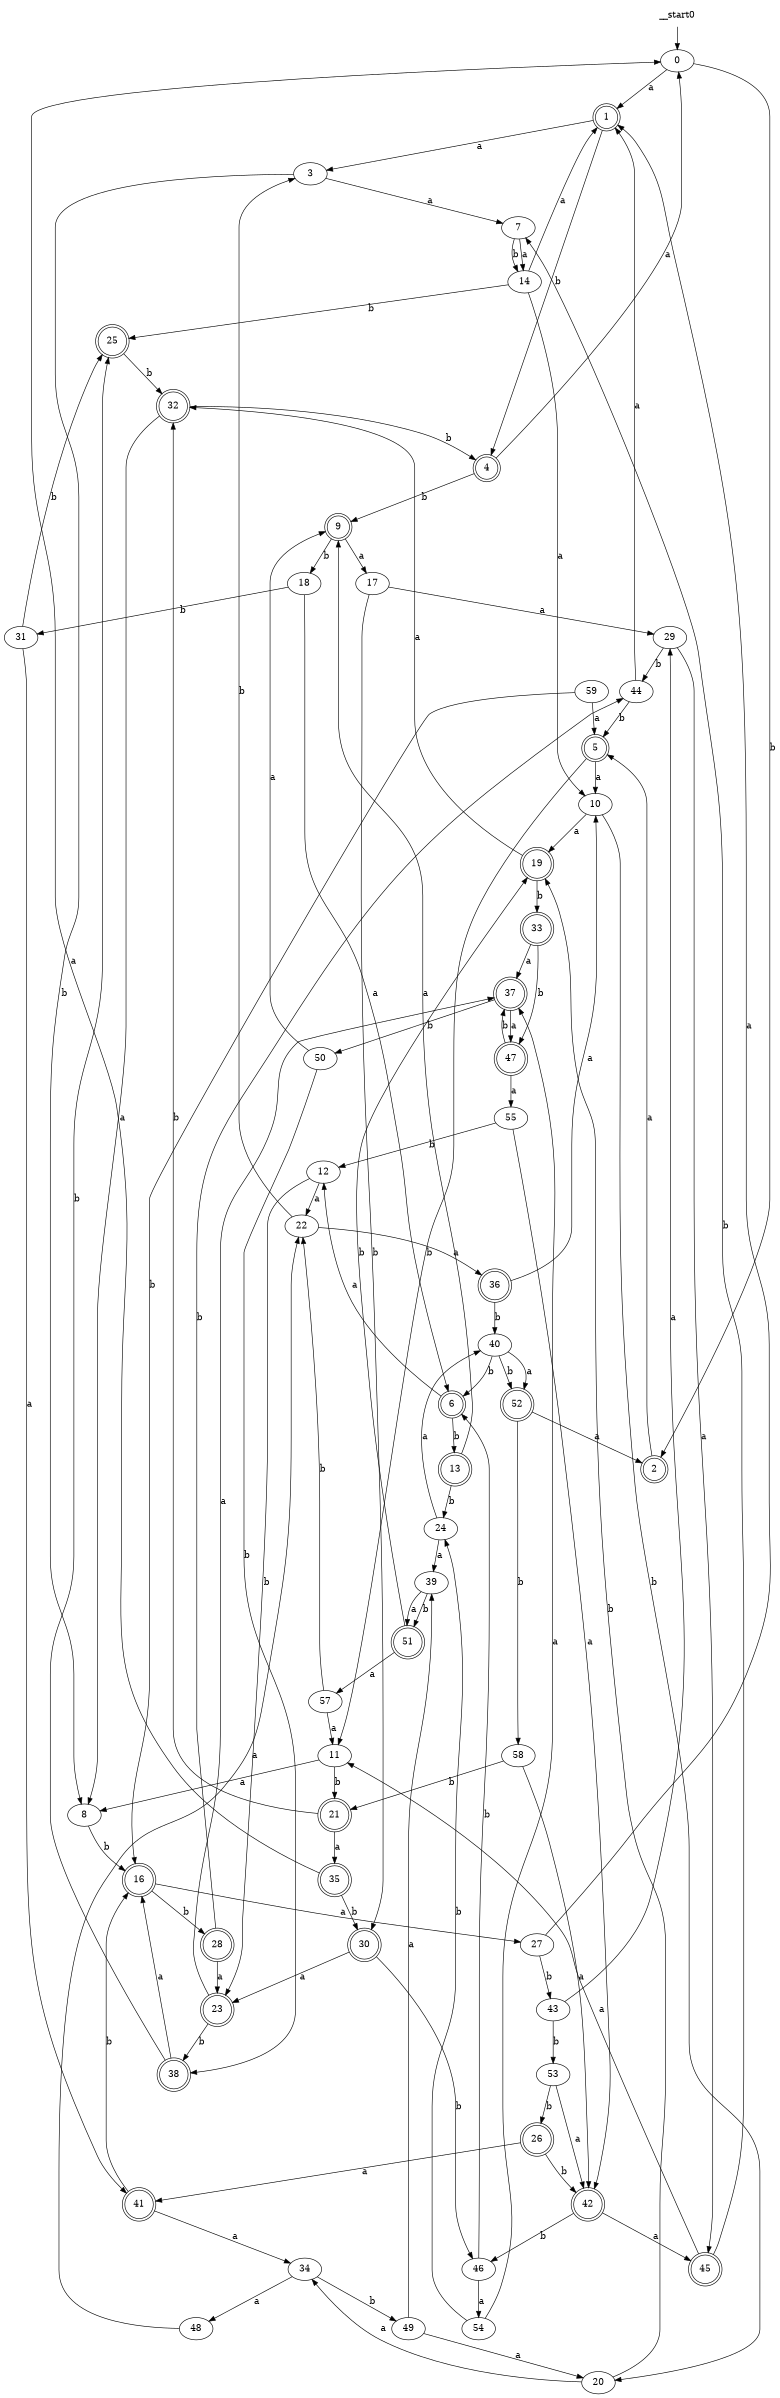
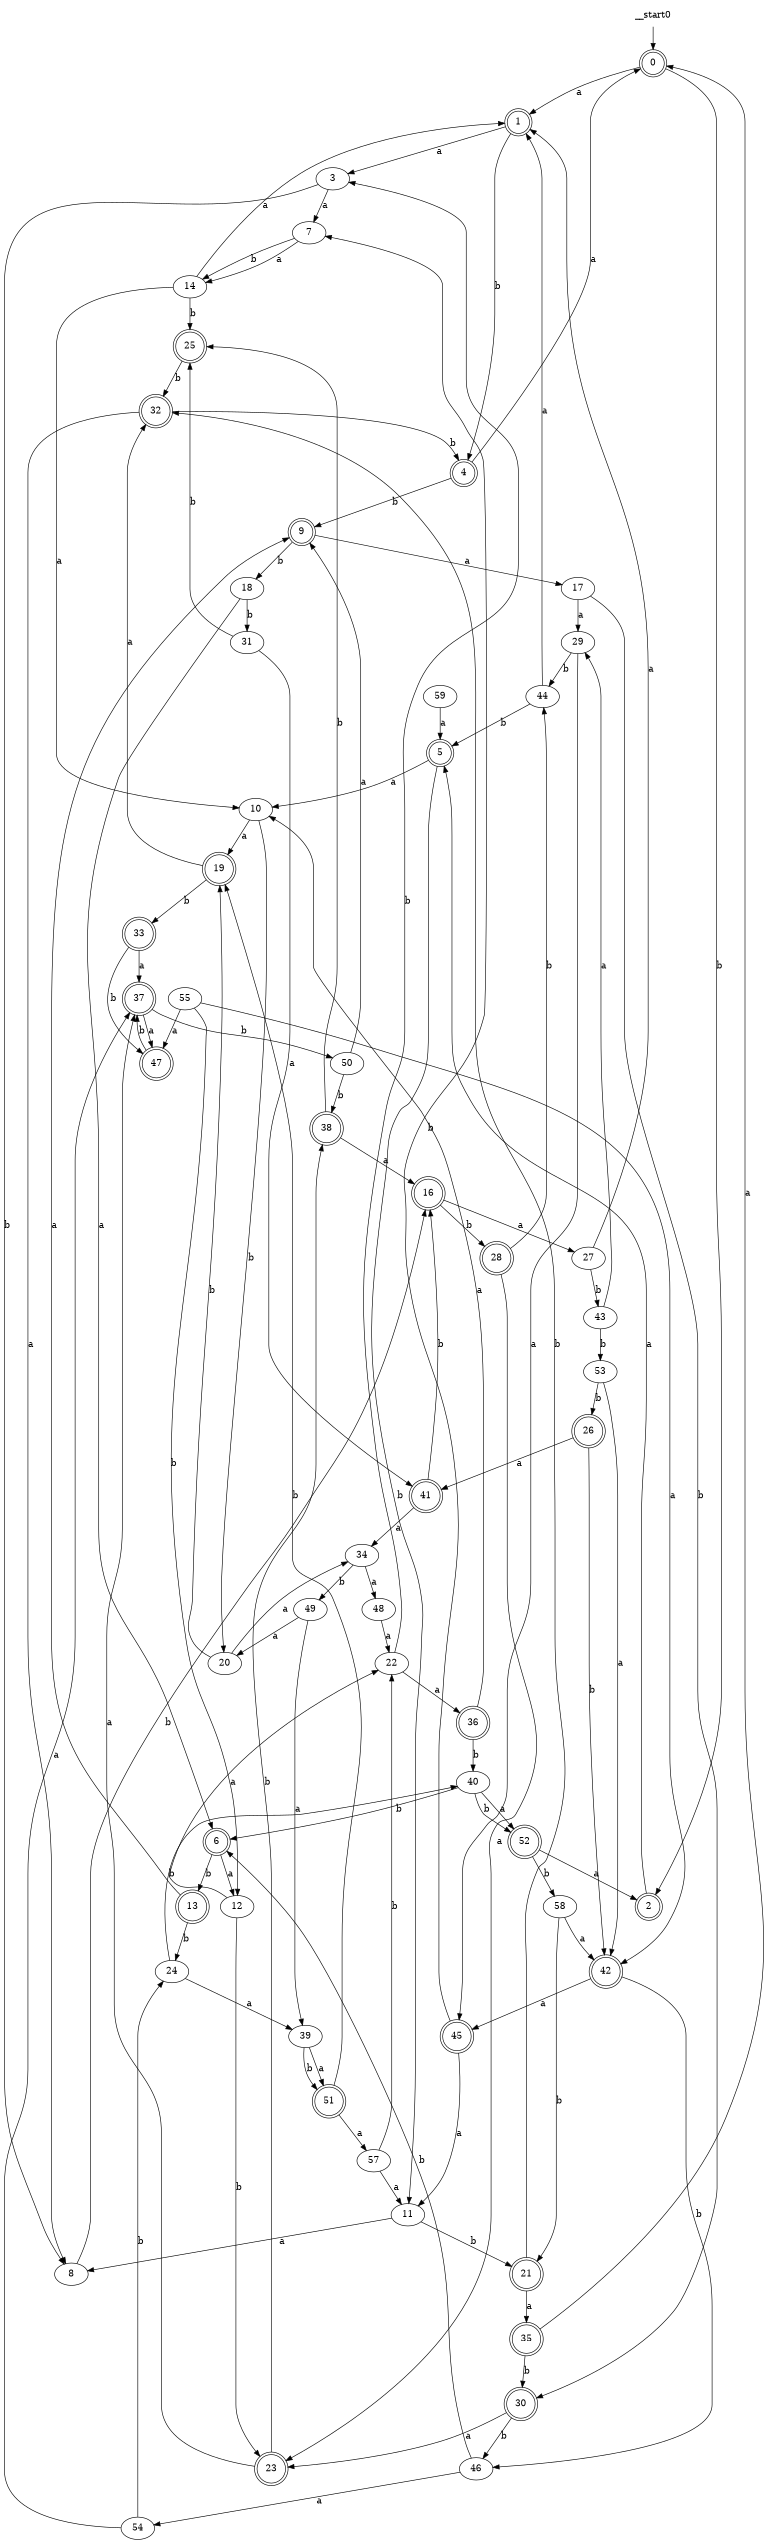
(677, 61) -> (653, 63)
(511, 1088) -> (173, 1026)
(160, 1177) -> none
(425, 1437) -> (172, 1874)
